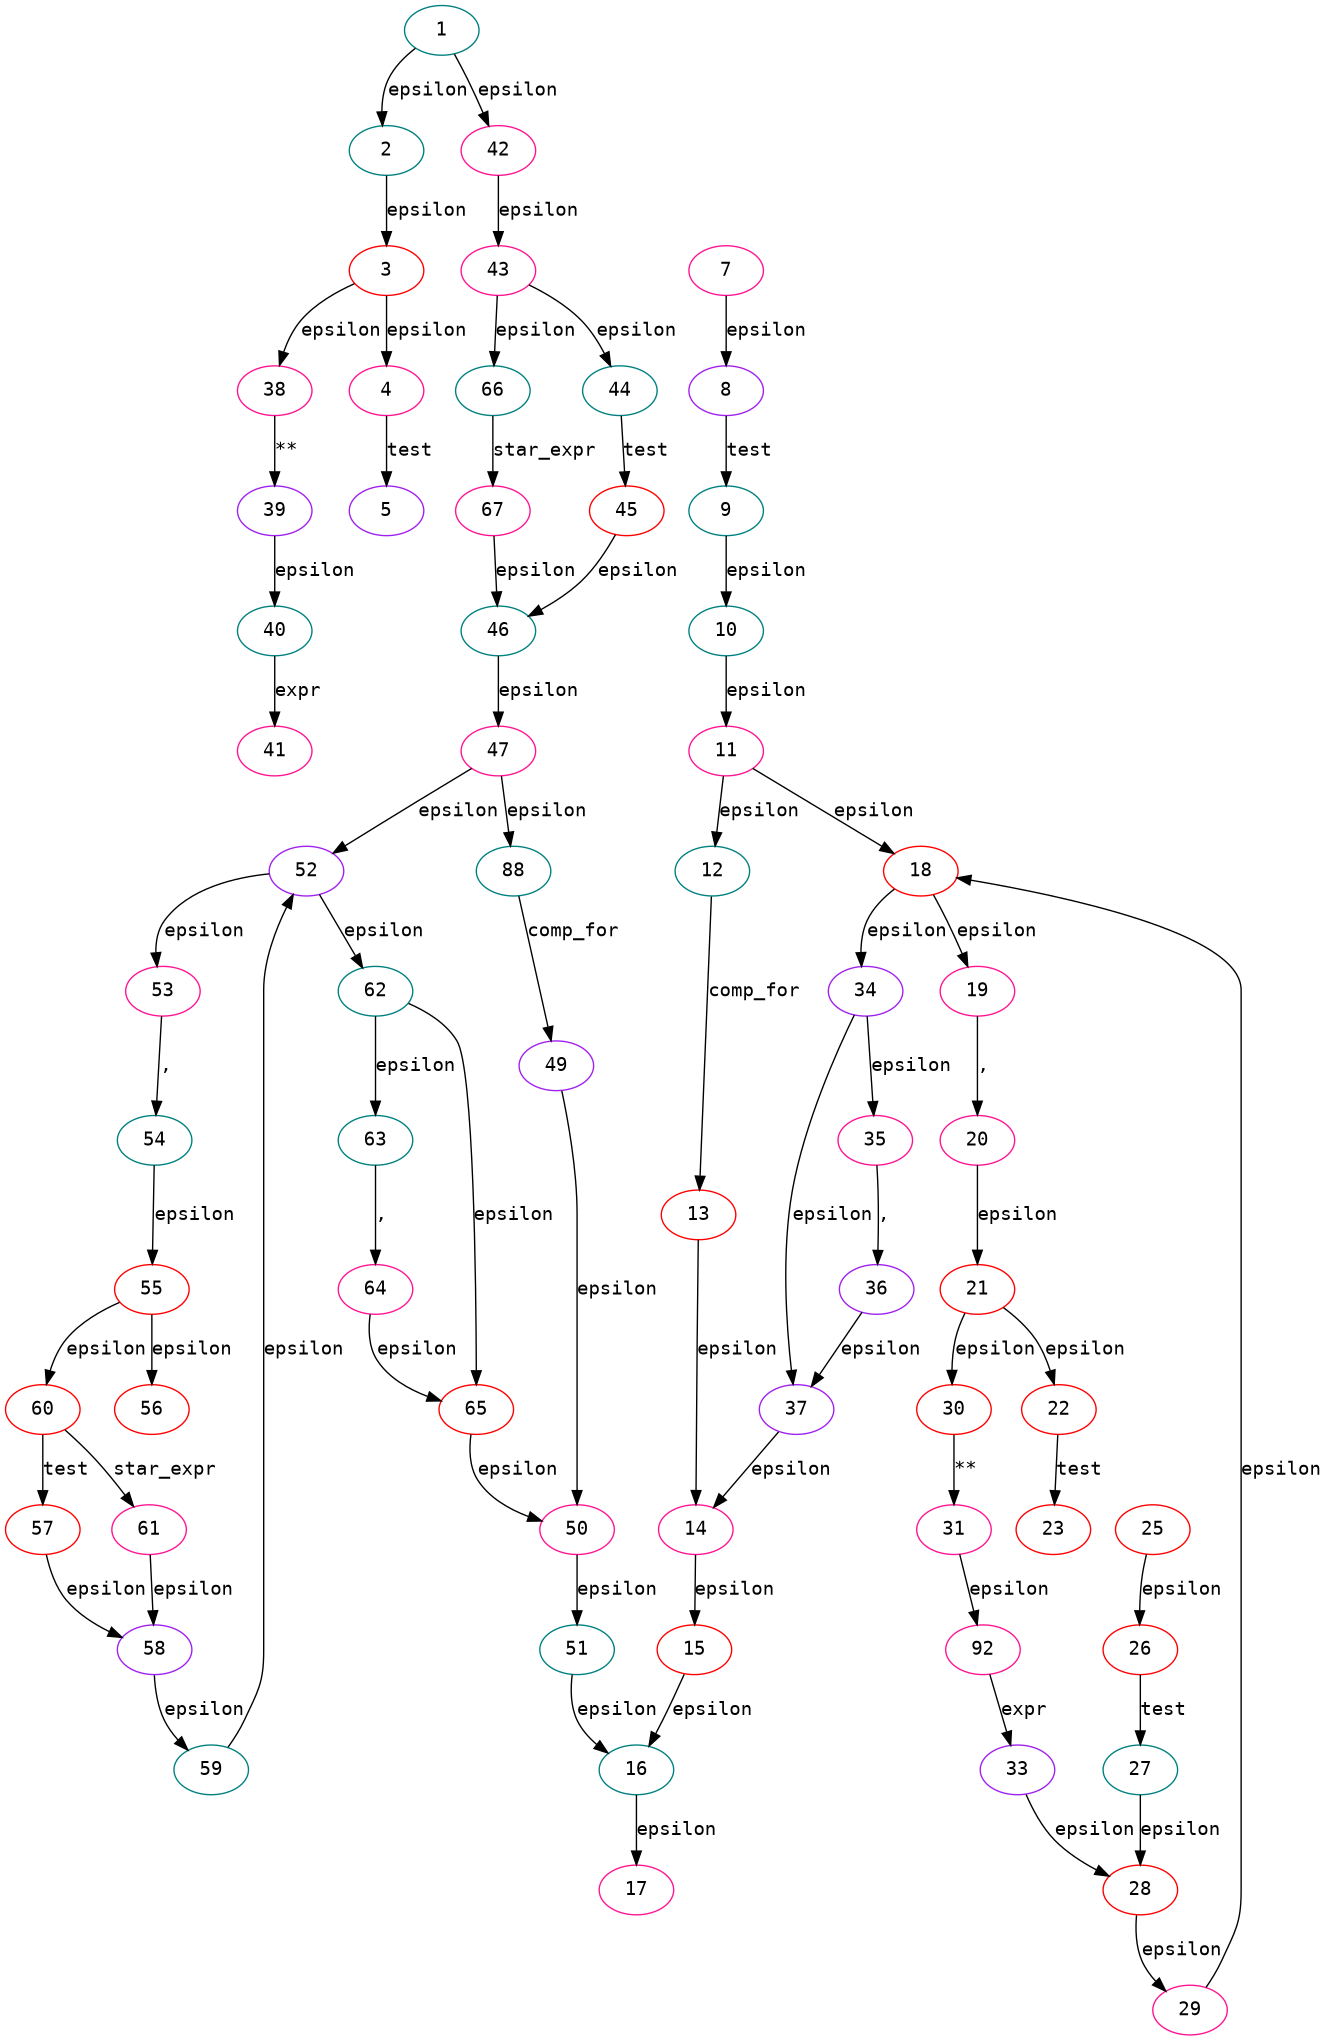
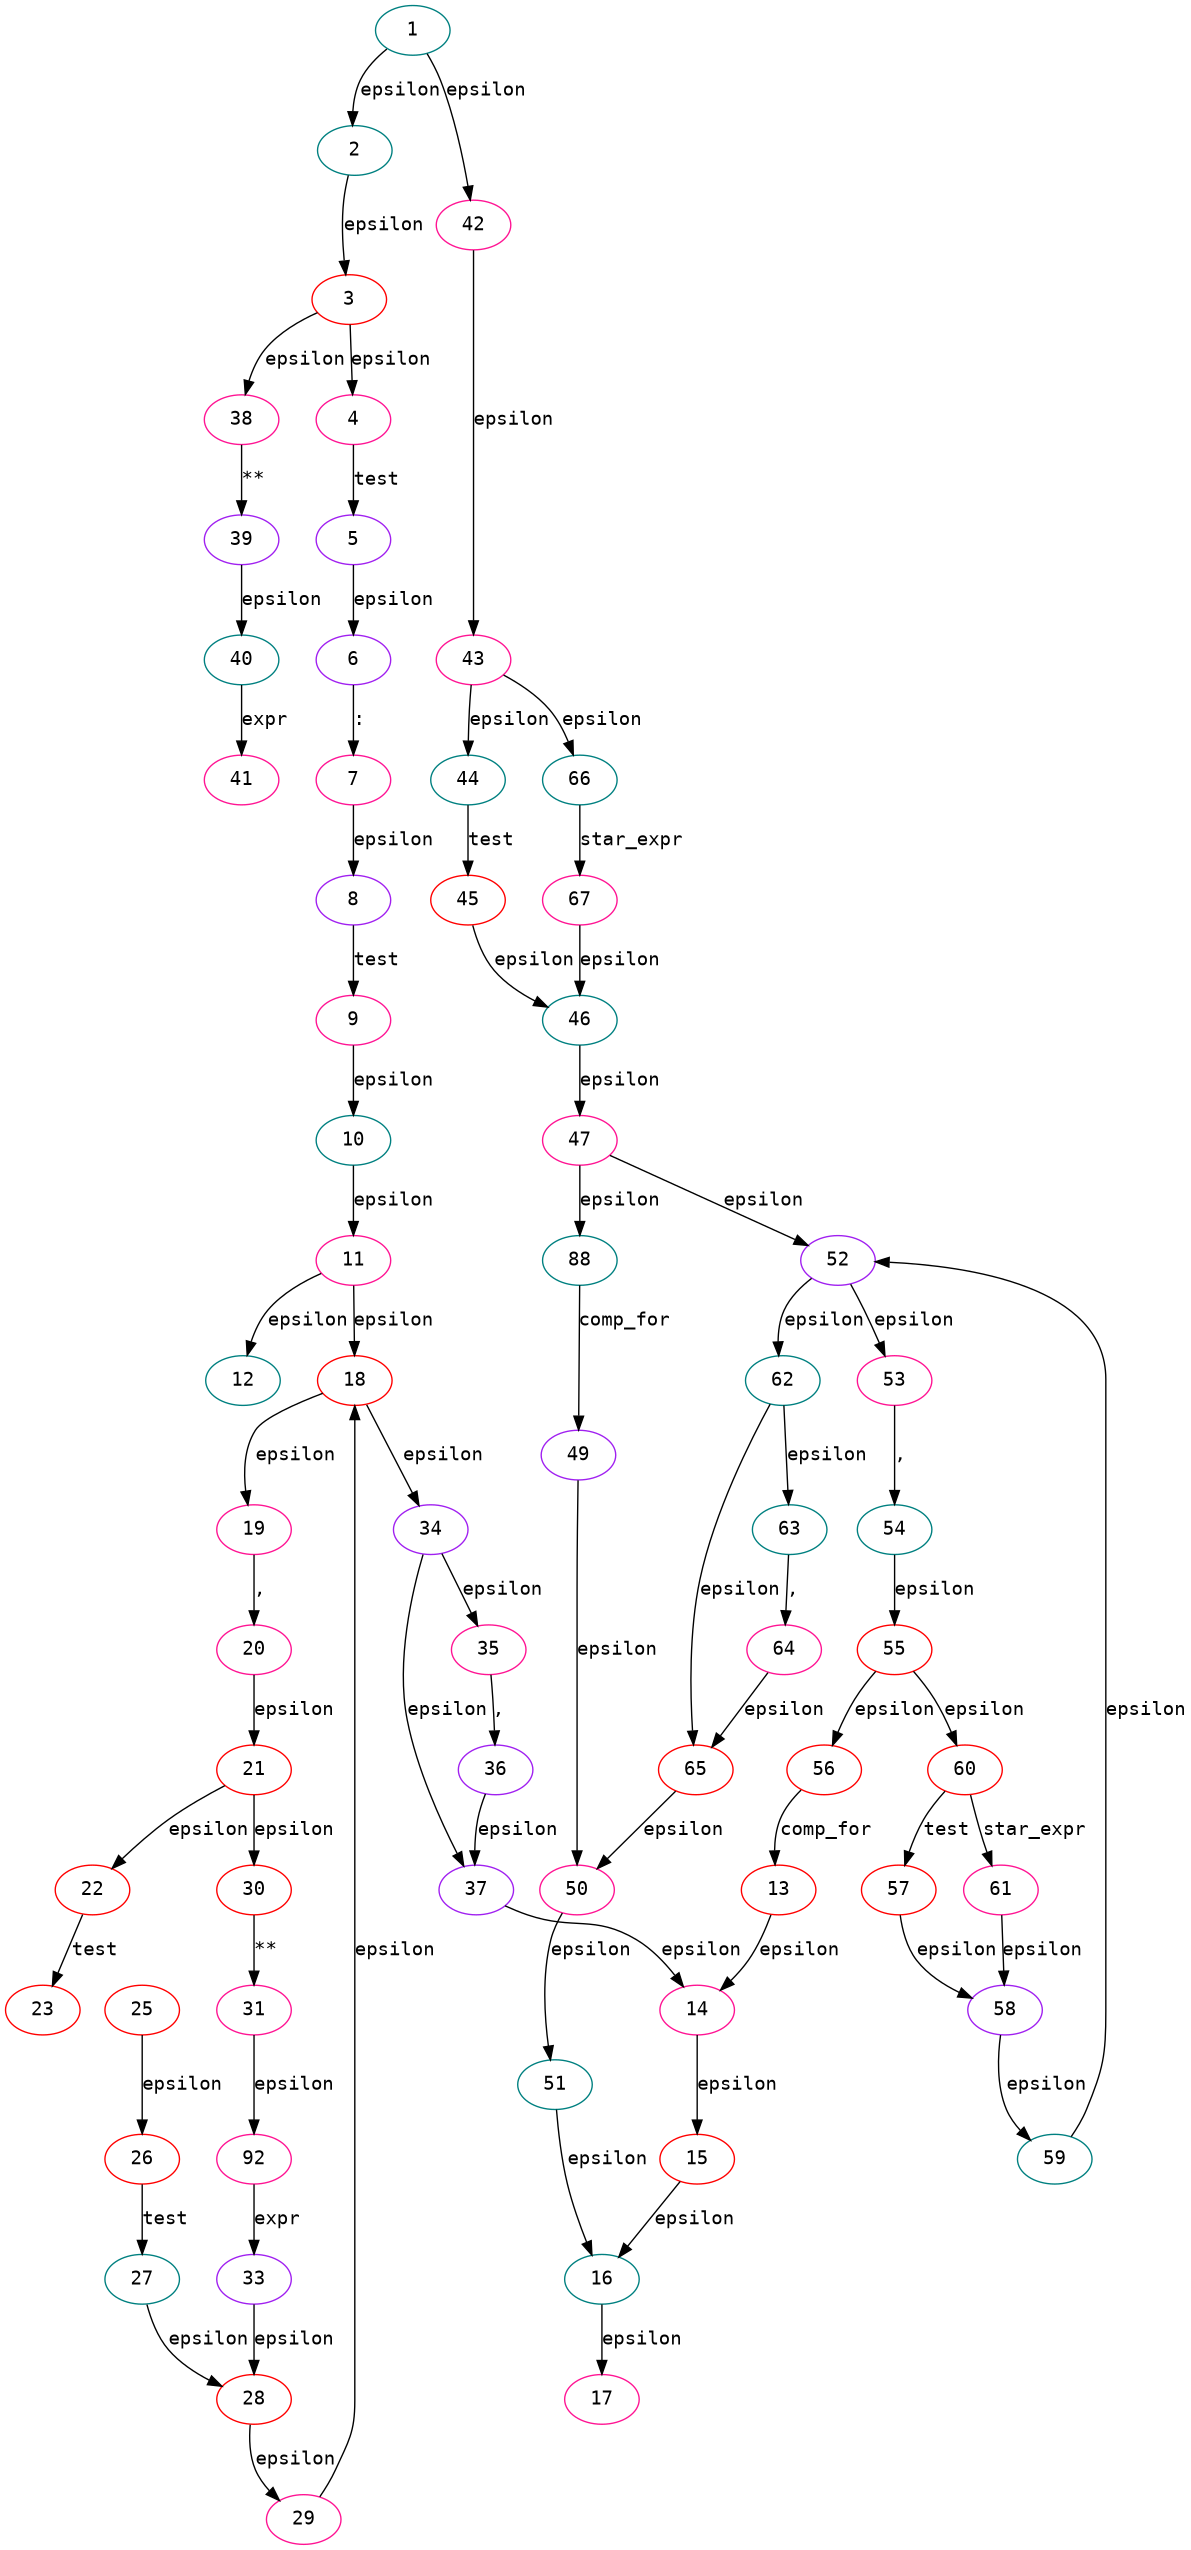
(726, 511) -> (353, 1020)
none -> (353, 660)
(706, 1036) -> (781, 1817)
